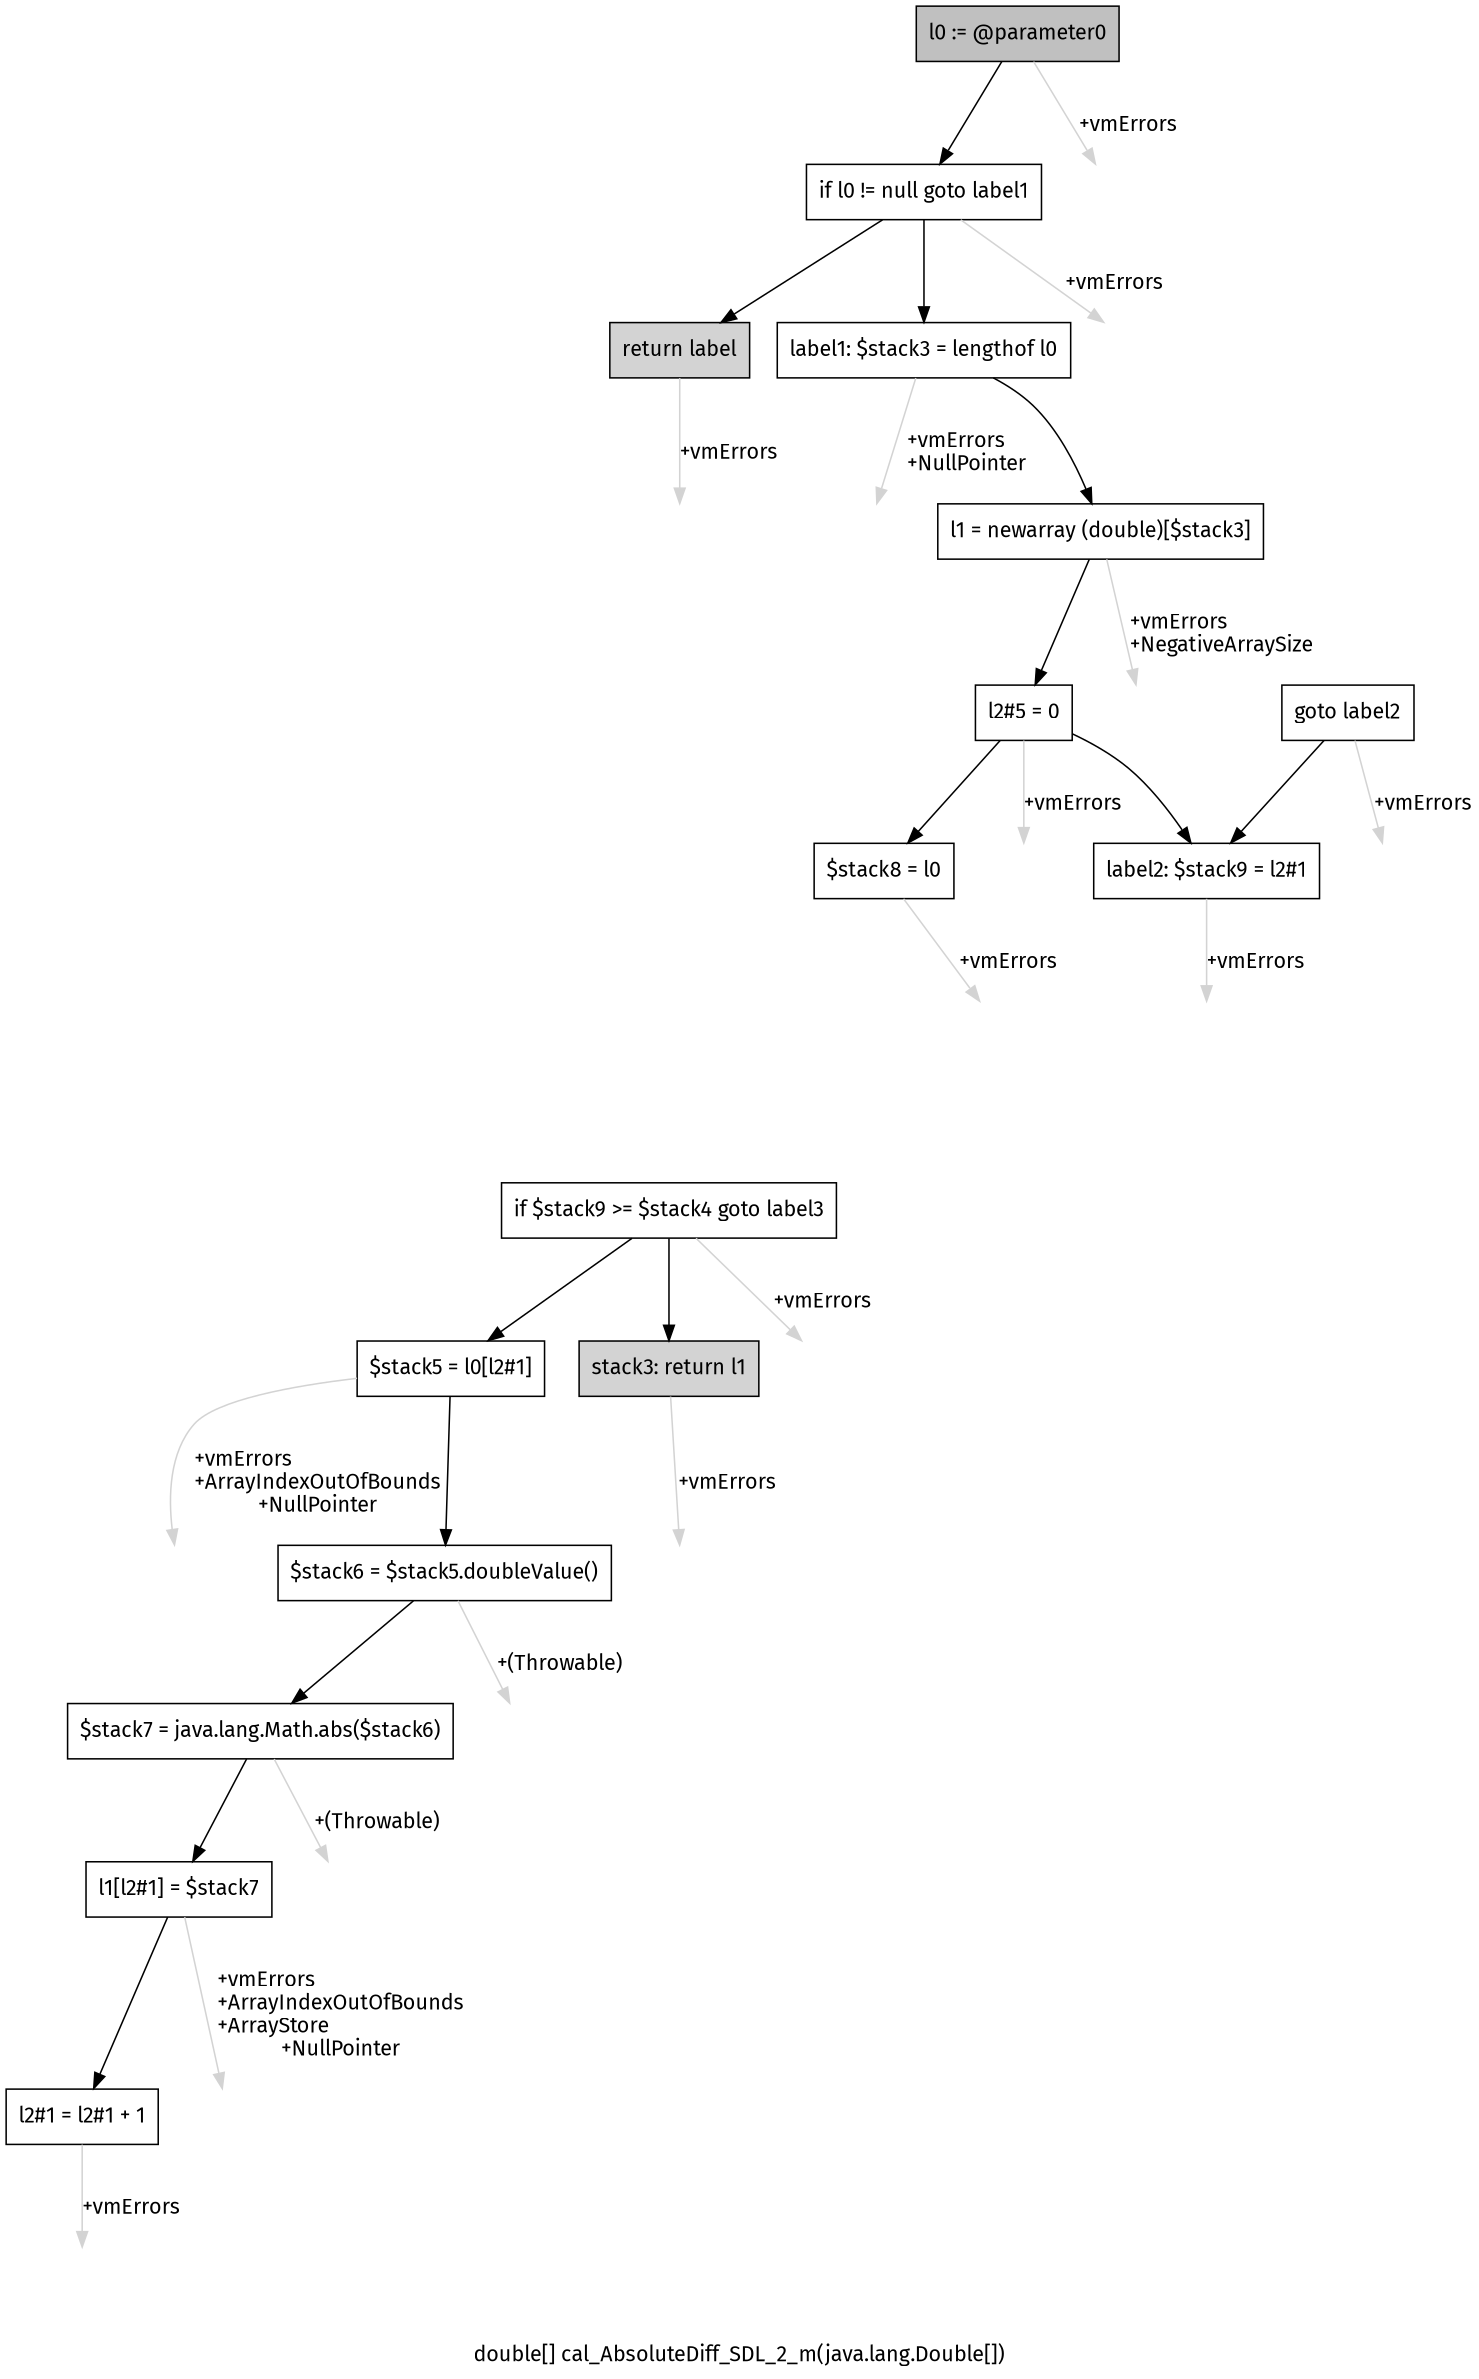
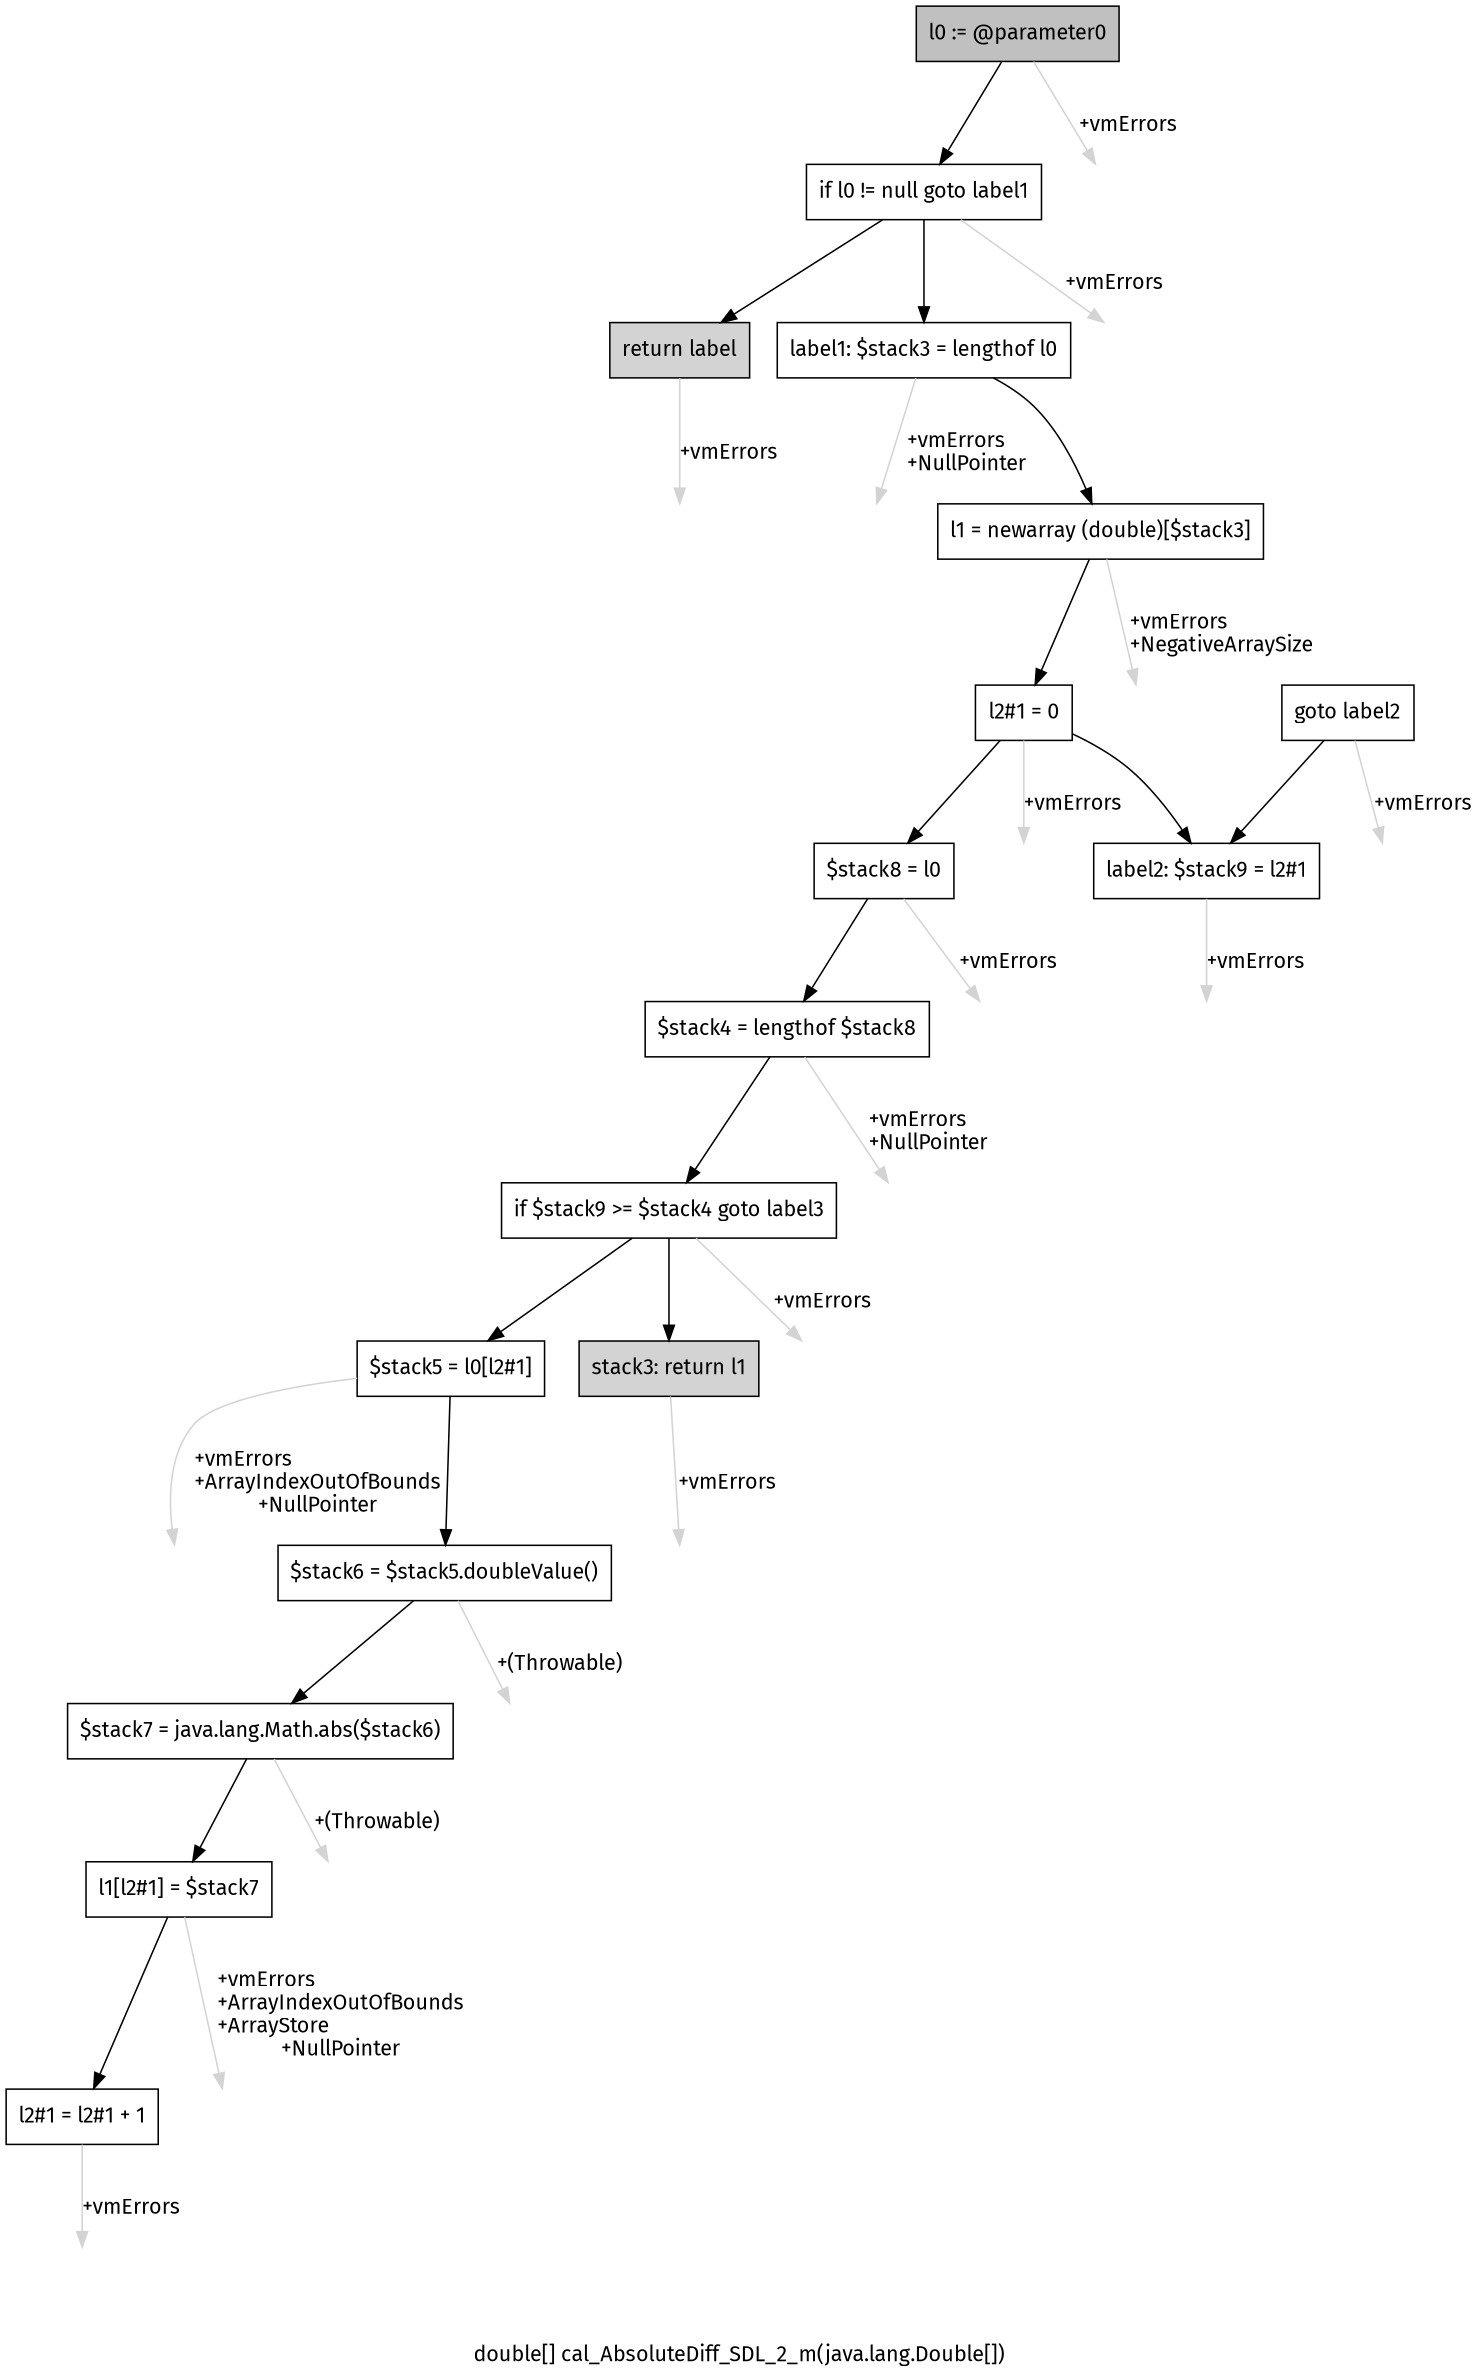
(1024, 713) -> (1024, 713)
none -> (787, 1029)
